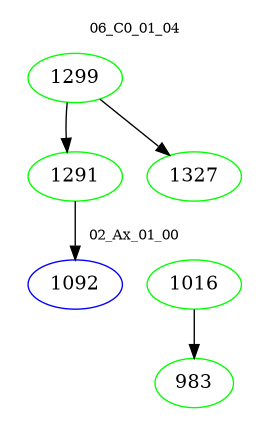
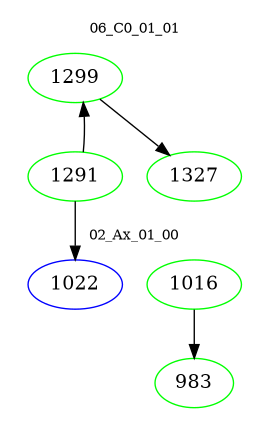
(135, 29) -> (135, 29)
(66, 120) -> (84, 134)
(75, 285) -> (75, 285)
